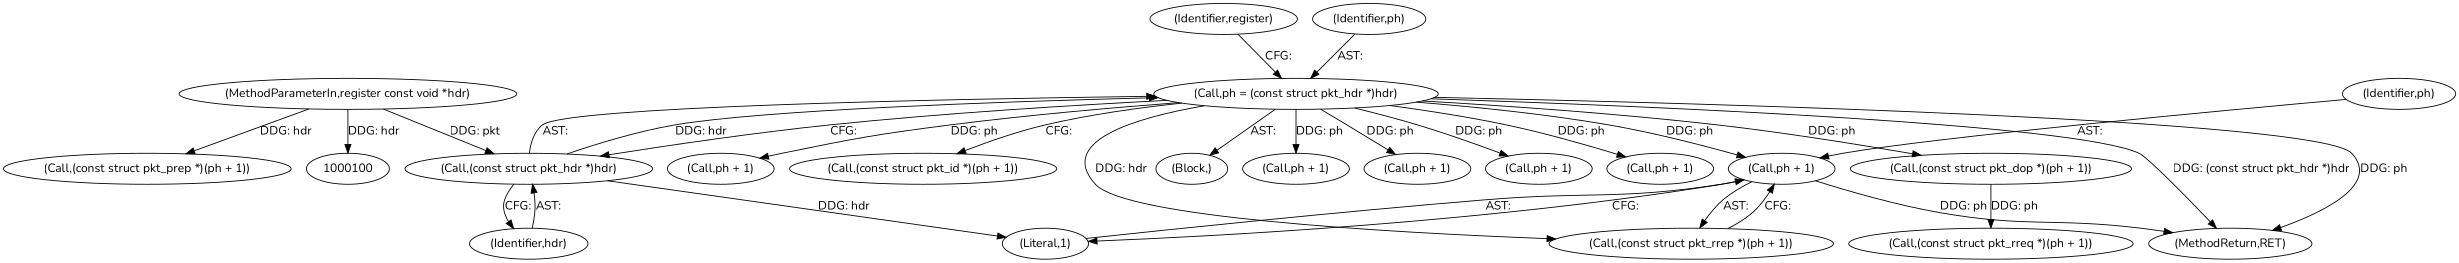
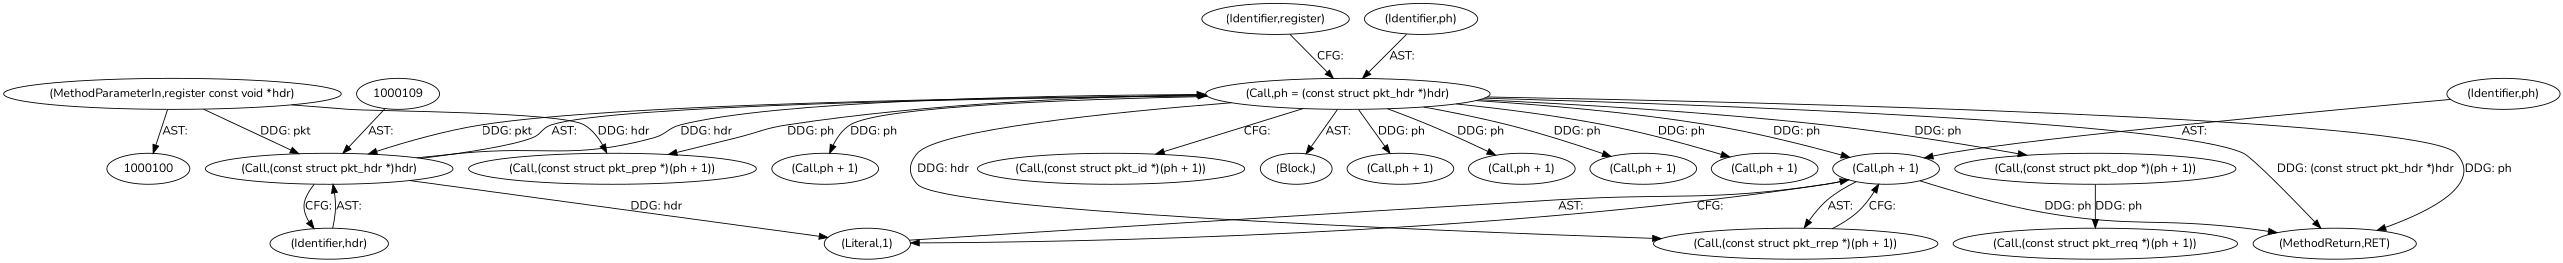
none -> (398, 94)
none -> (860, 115)
(374, 131) -> (177, 131)
(845, 131) -> (507, 131)
